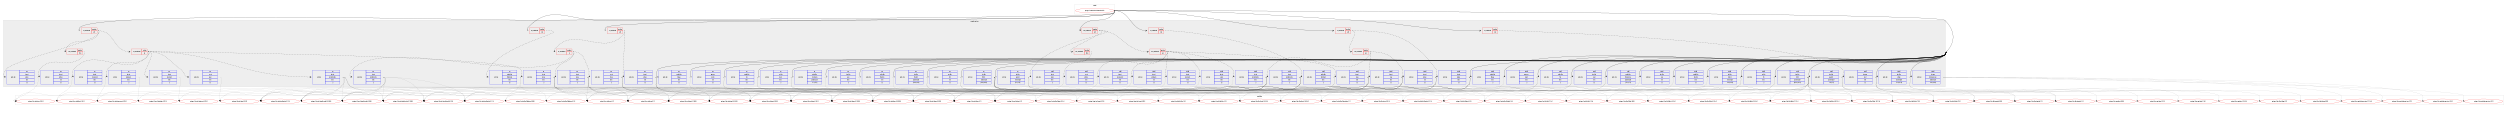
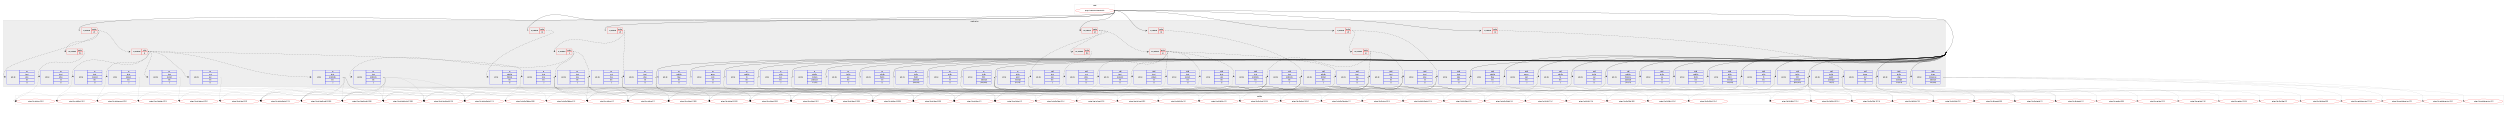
(1749, 101) -> none
